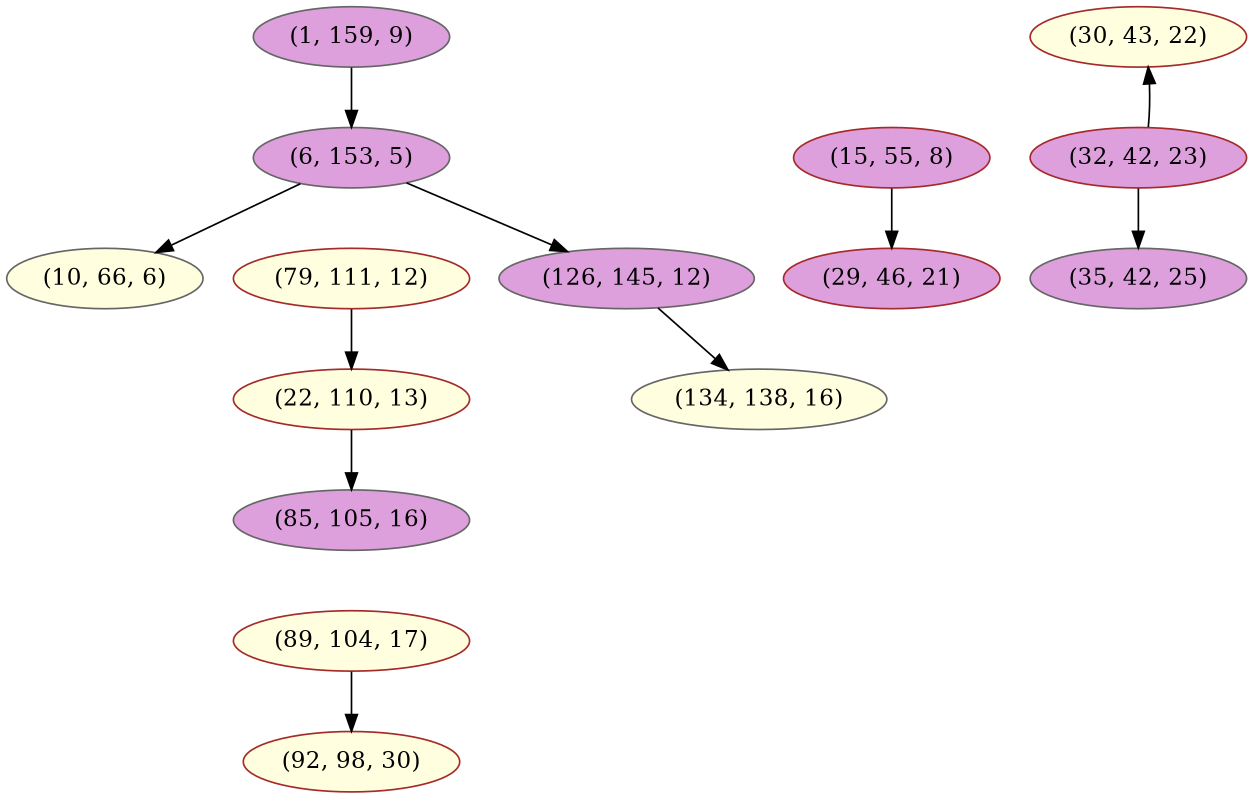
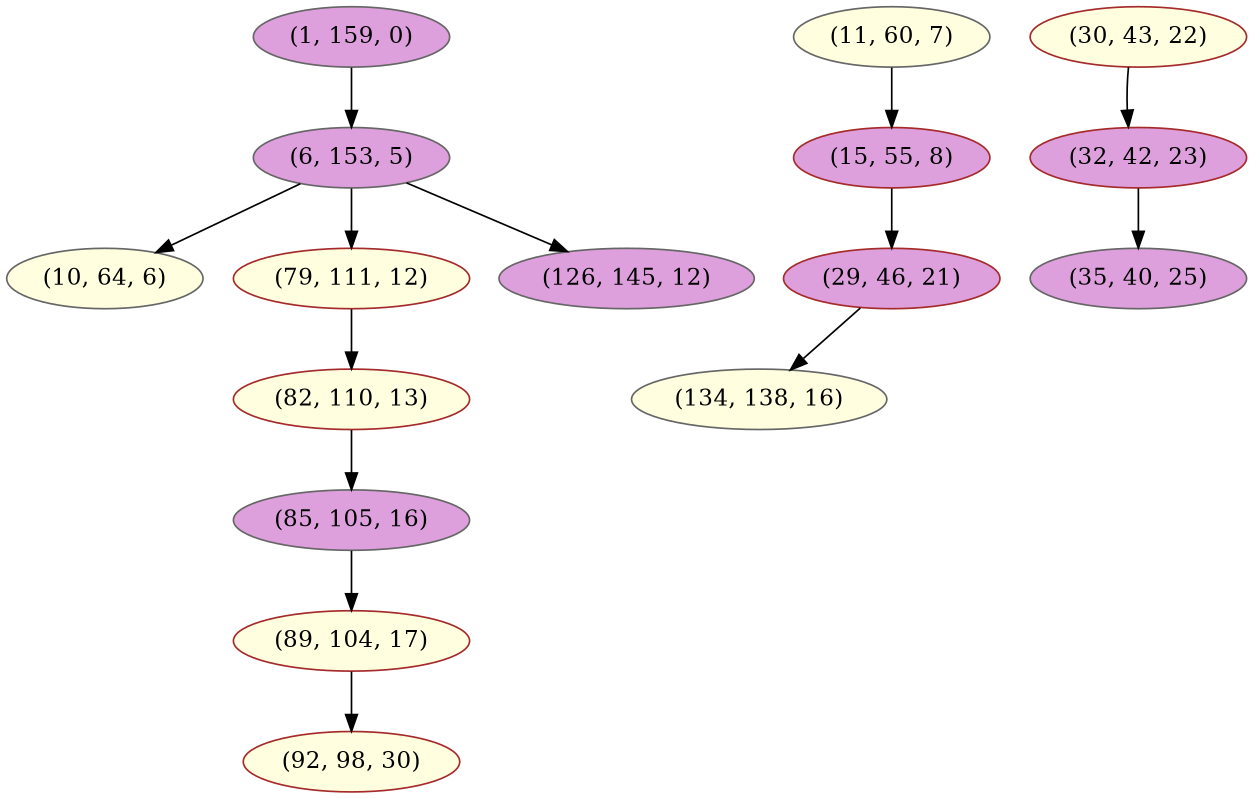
(351, 37) -> (351, 37)
none -> (892, 37)
(1150, 105) -> (1127, 89)
none -> (351, 210)
(105, 279) -> (105, 279)
(1138, 279) -> (1138, 279)
(687, 333) -> (832, 333)
(351, 399) -> (351, 399)
none -> (351, 572)
